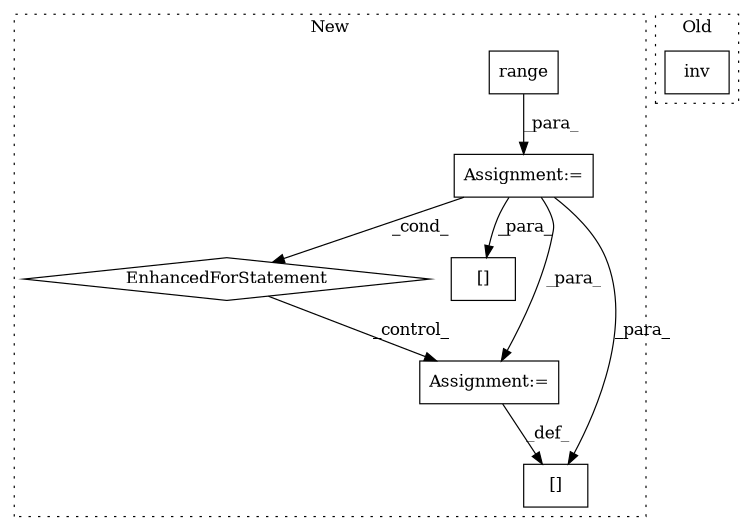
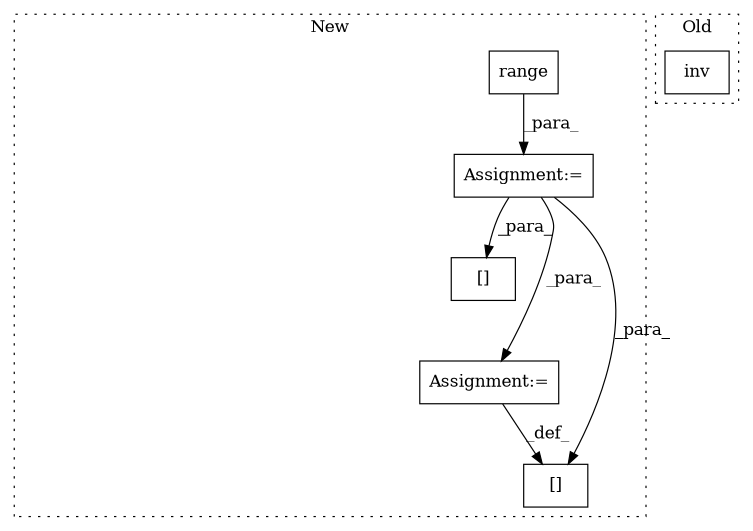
(227, 279) -> none
